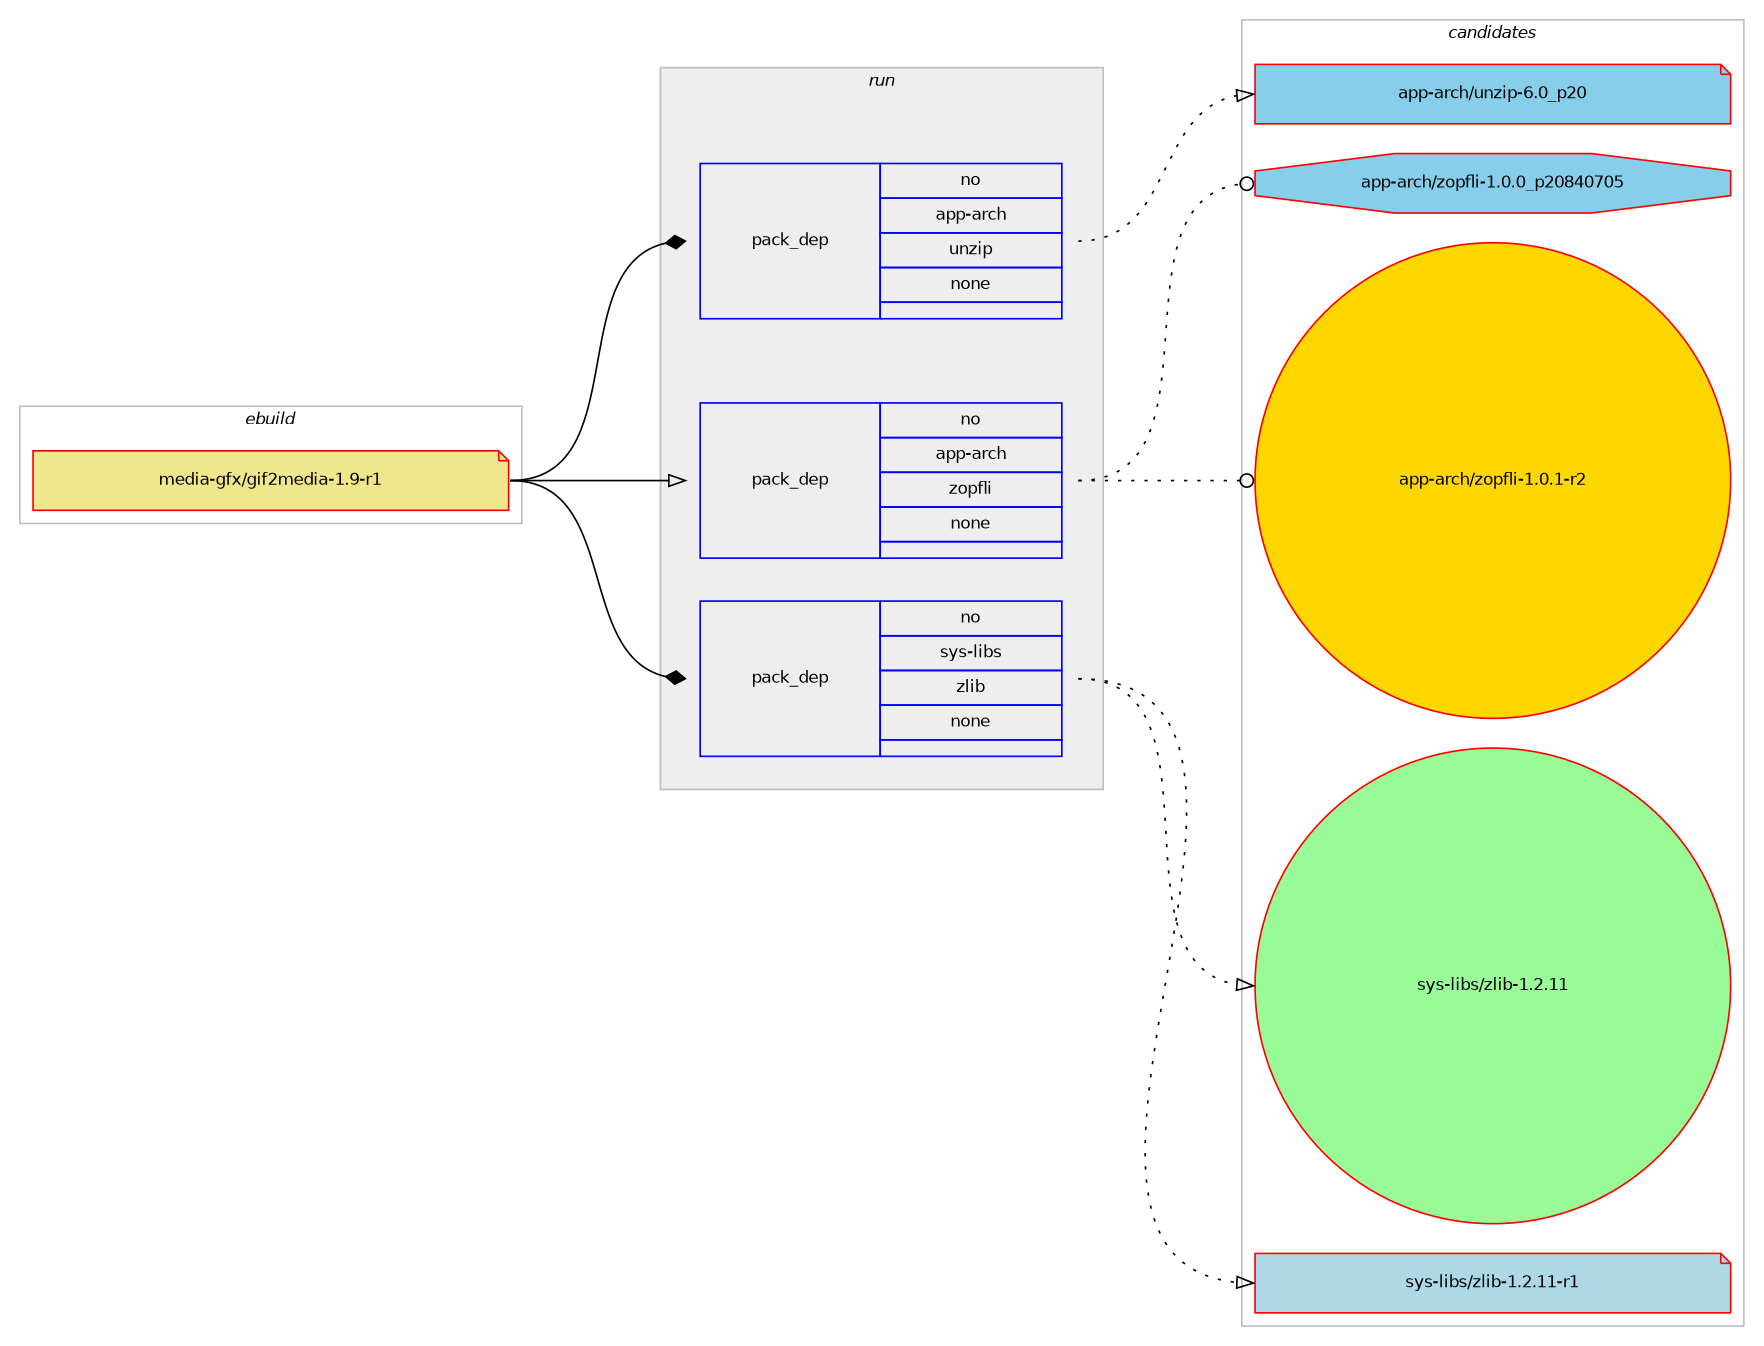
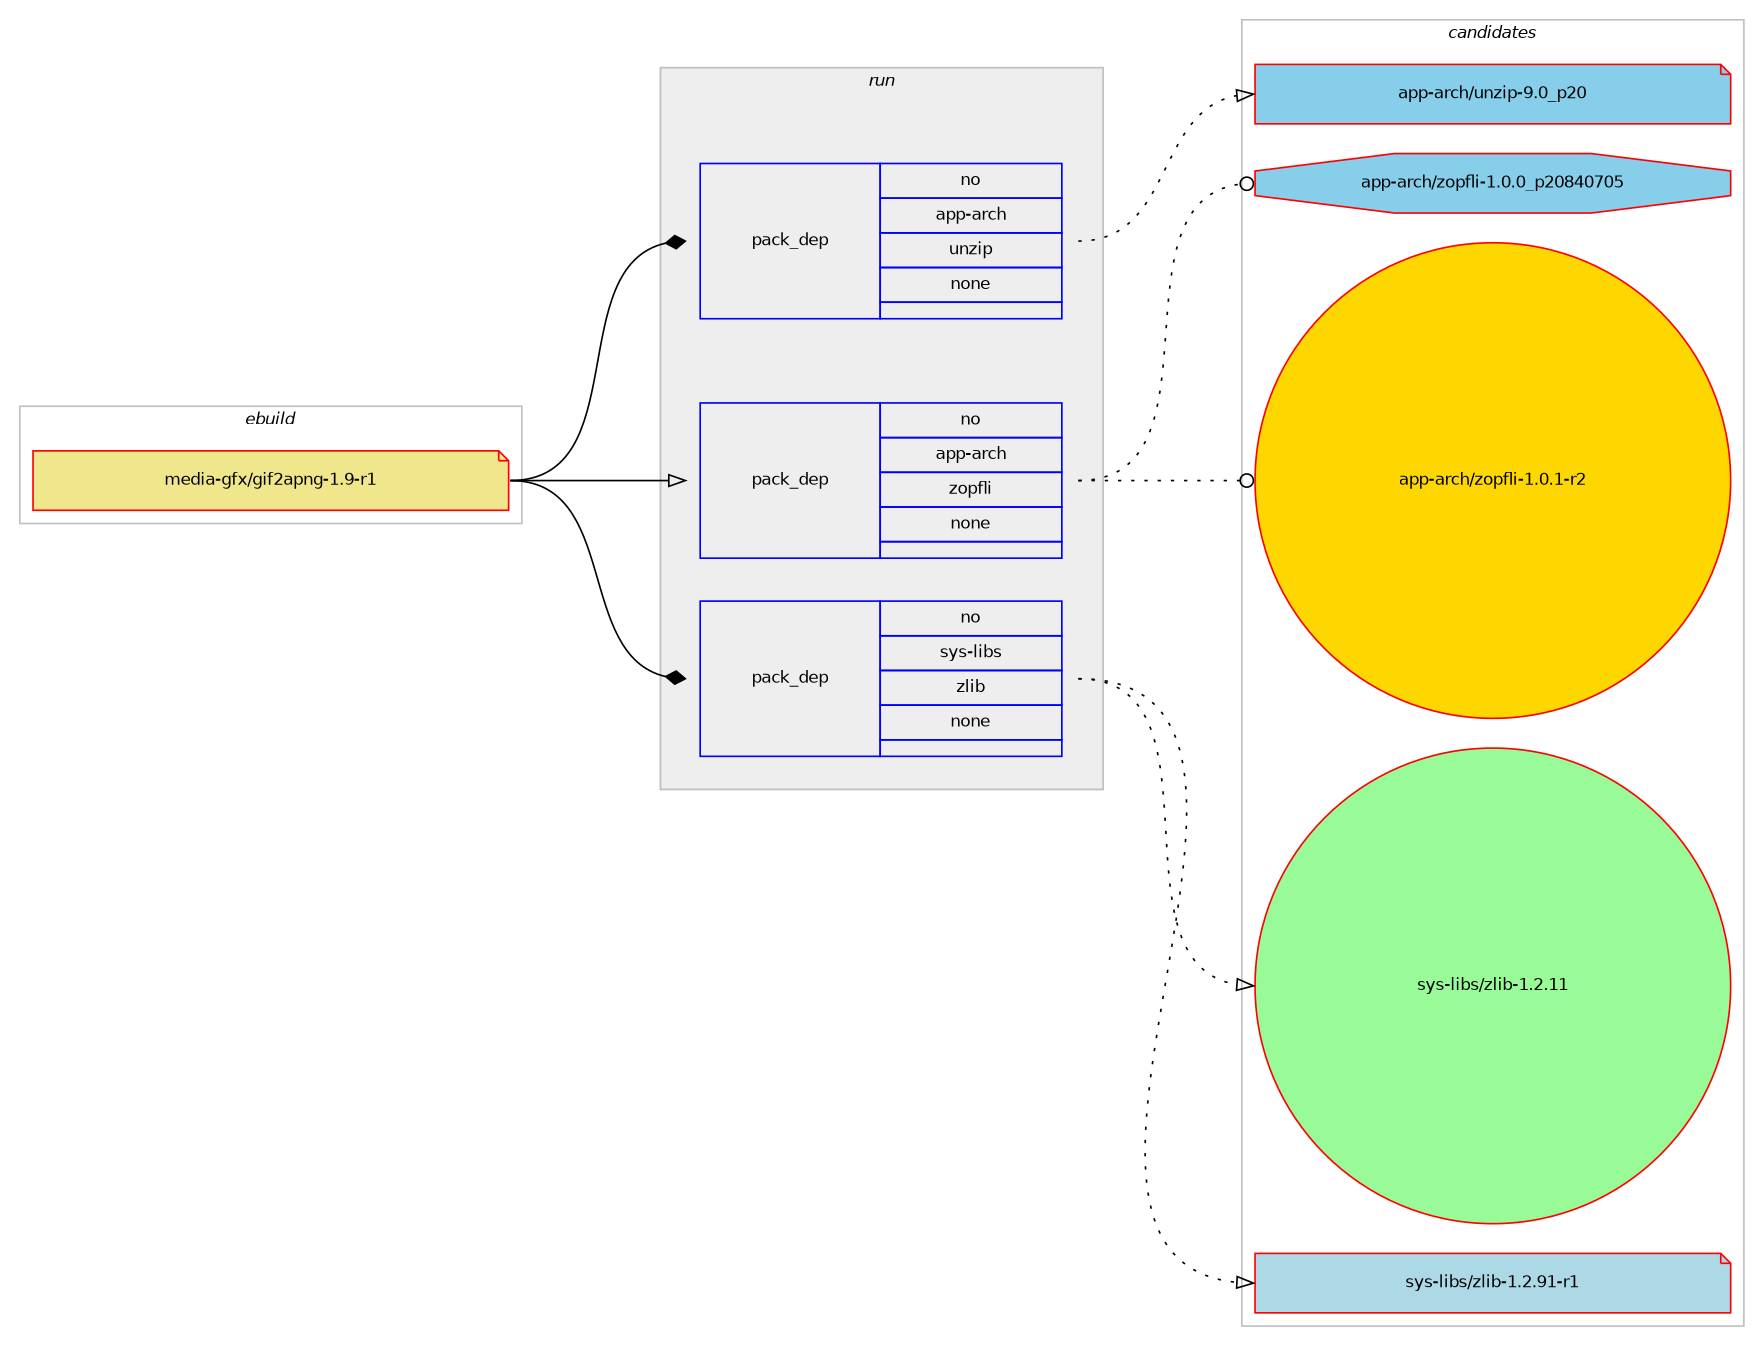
(1493, 94) -> (1493, 94)
(271, 481) -> (271, 481)
(1493, 1283) -> (1493, 1283)
